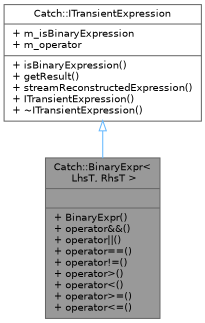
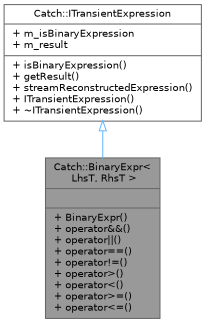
(47, 45) -> (40, 45)
